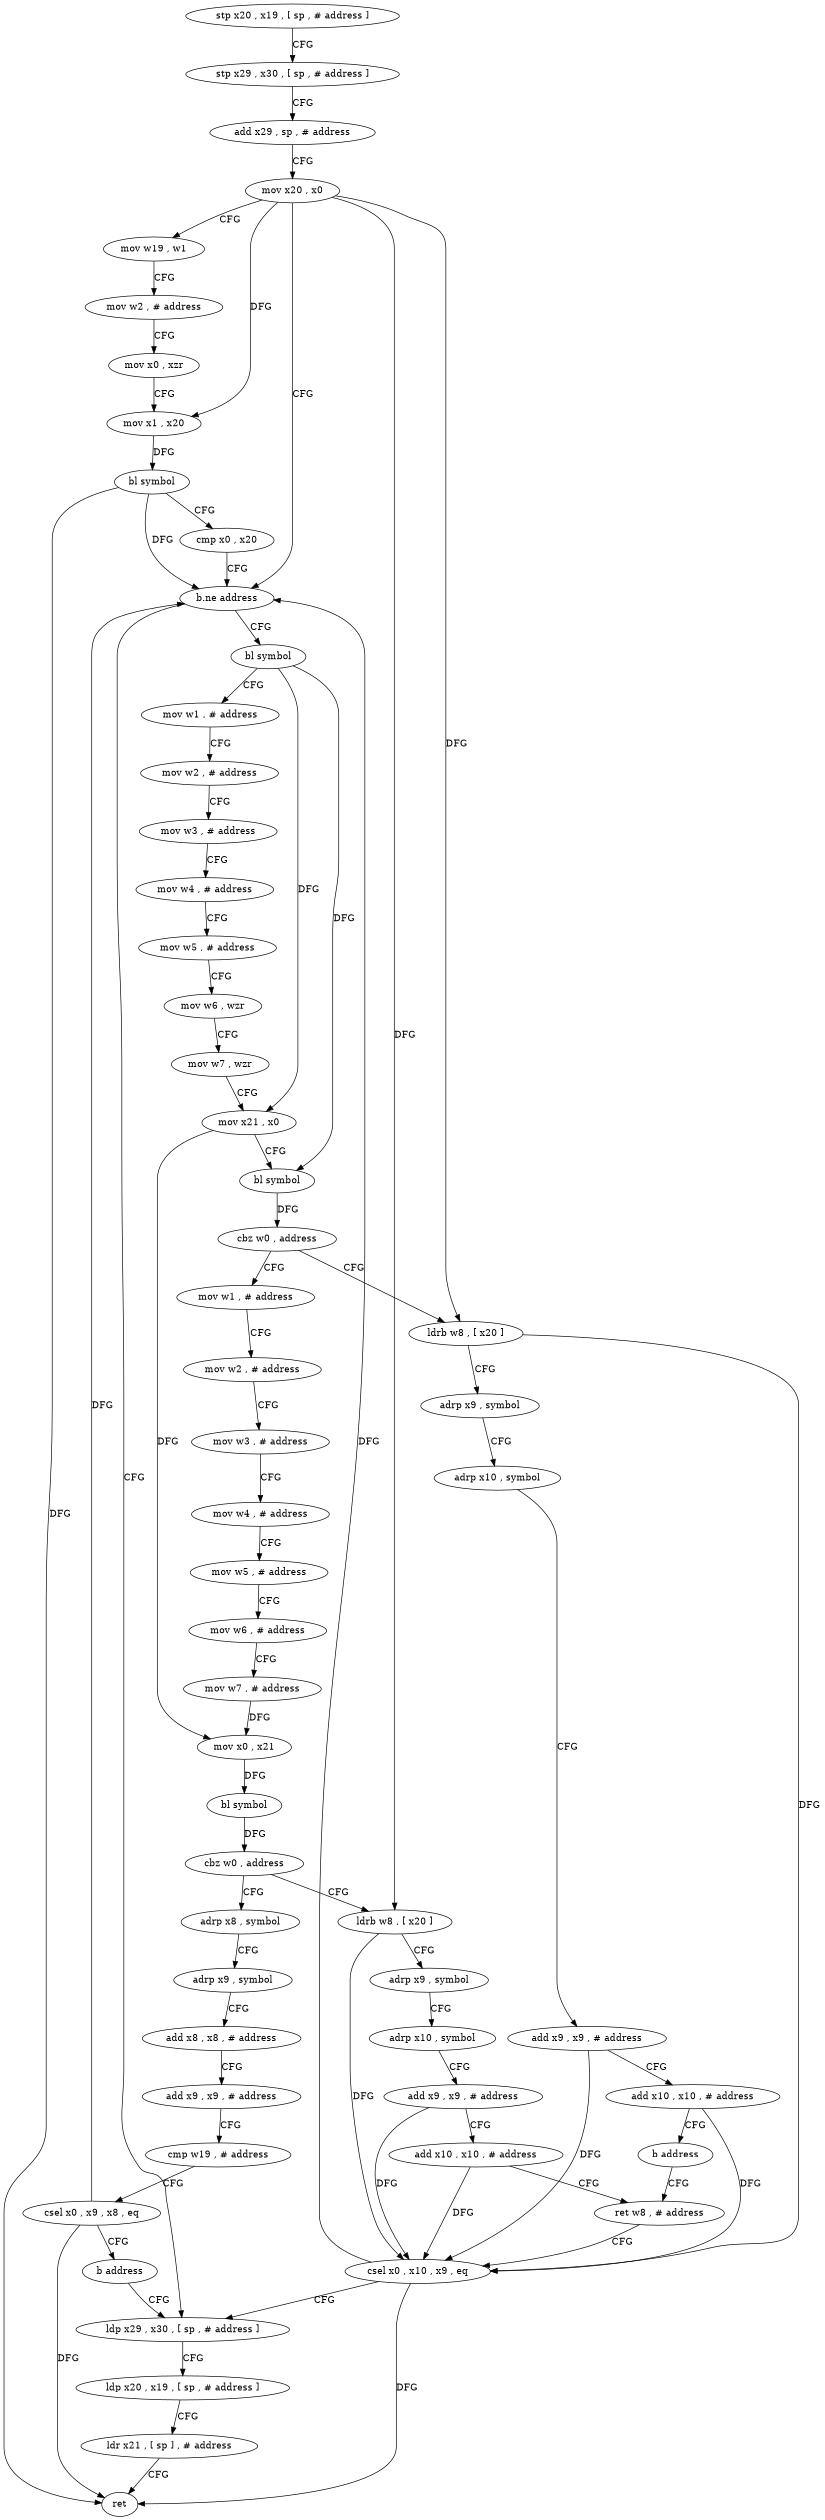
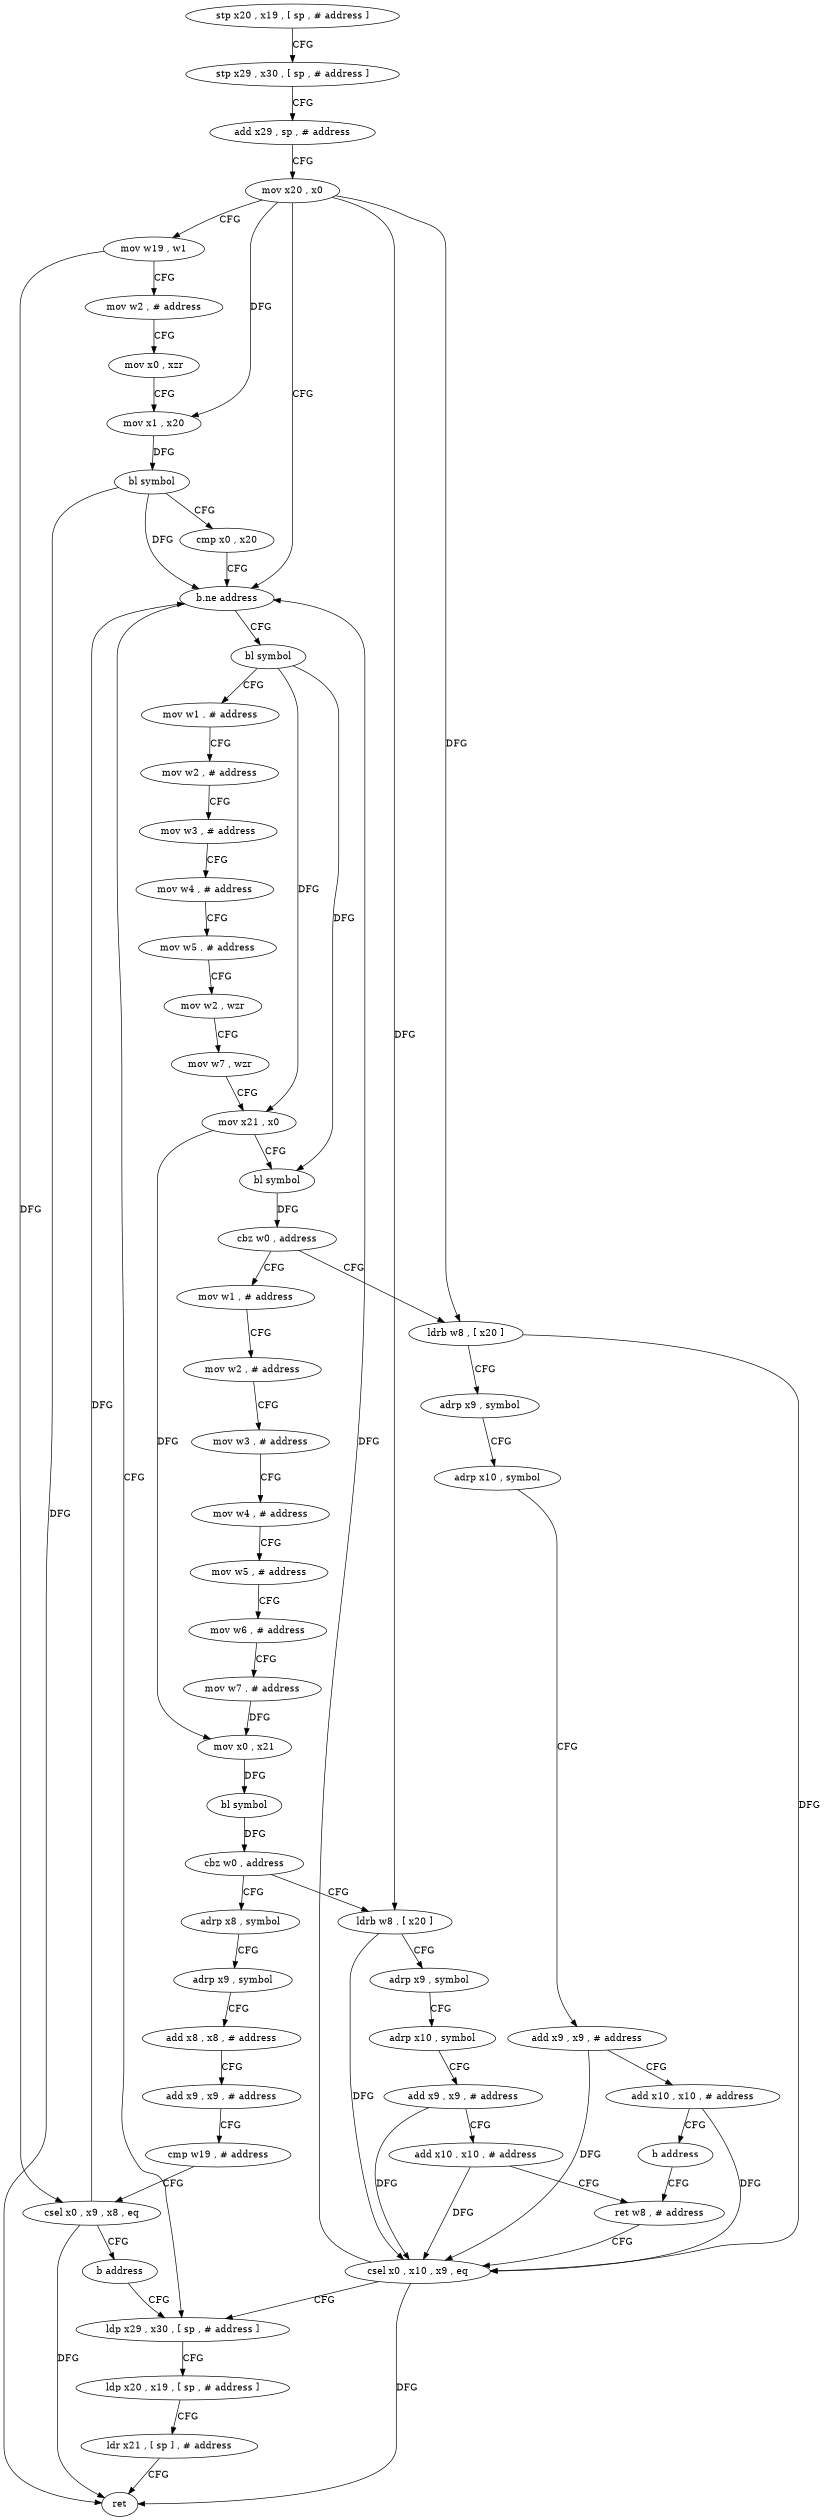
(213, 1006) -> (213, 1006)
none -> (20, 1206)
